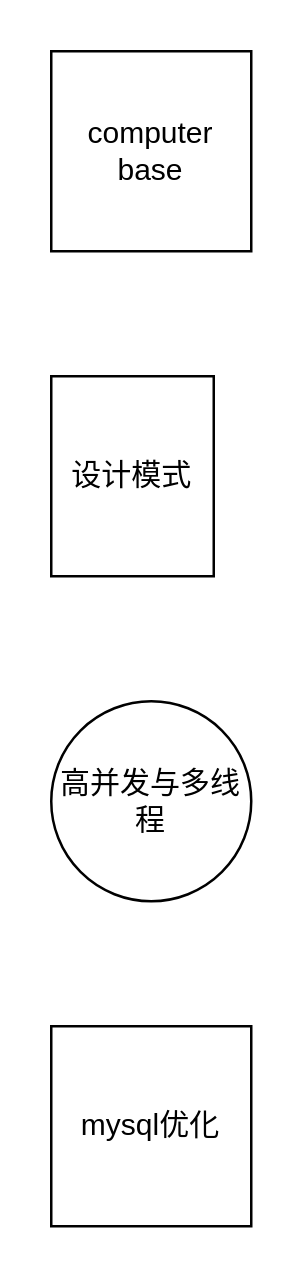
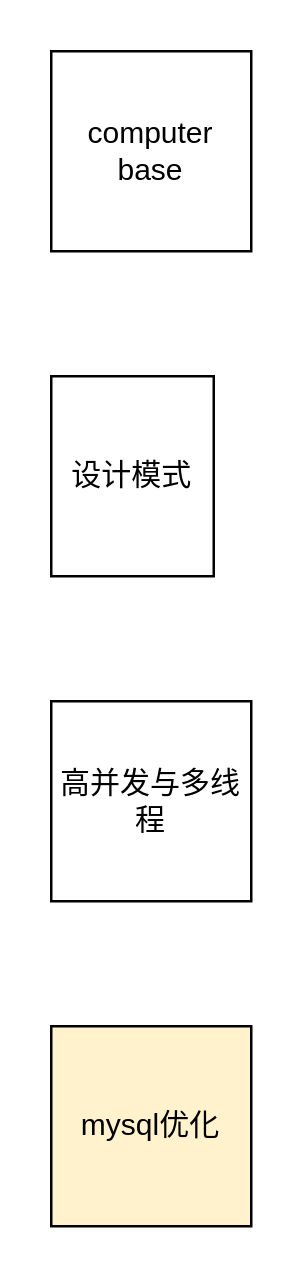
(151, 801) -> (151, 801)
(151, 1126) -> (151, 1126)
